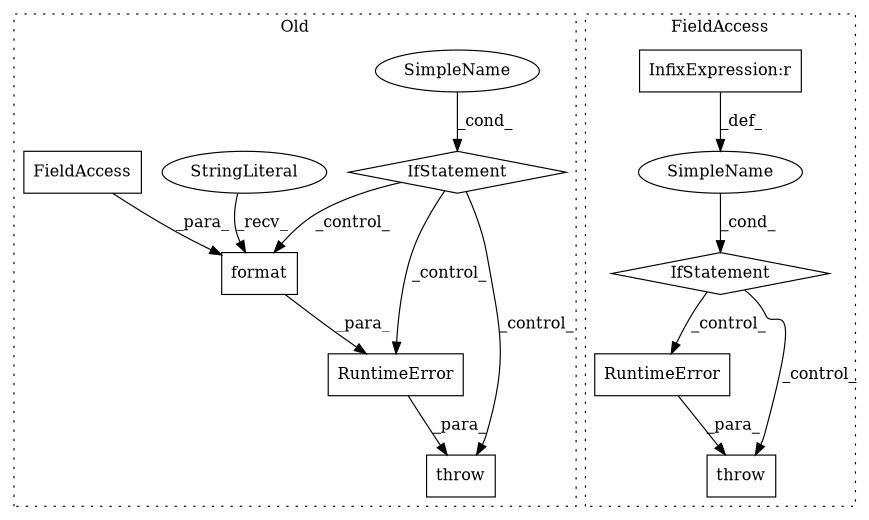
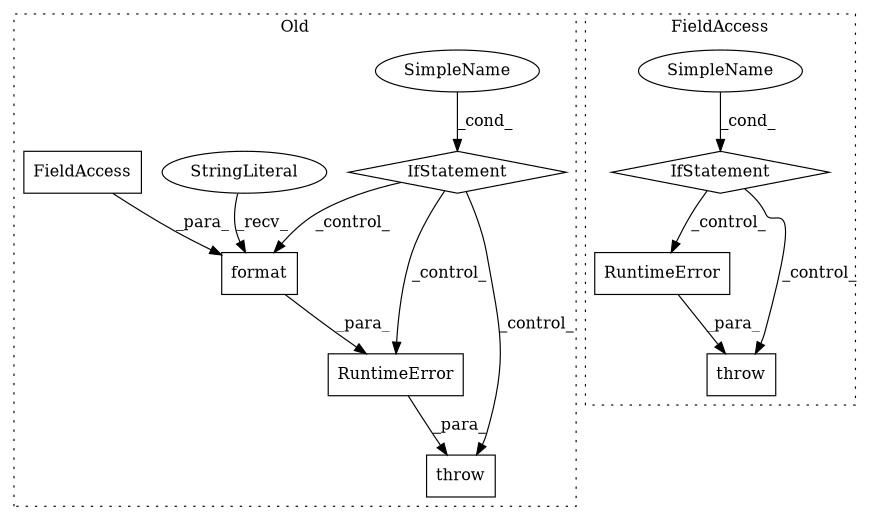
(720, 71) -> none
